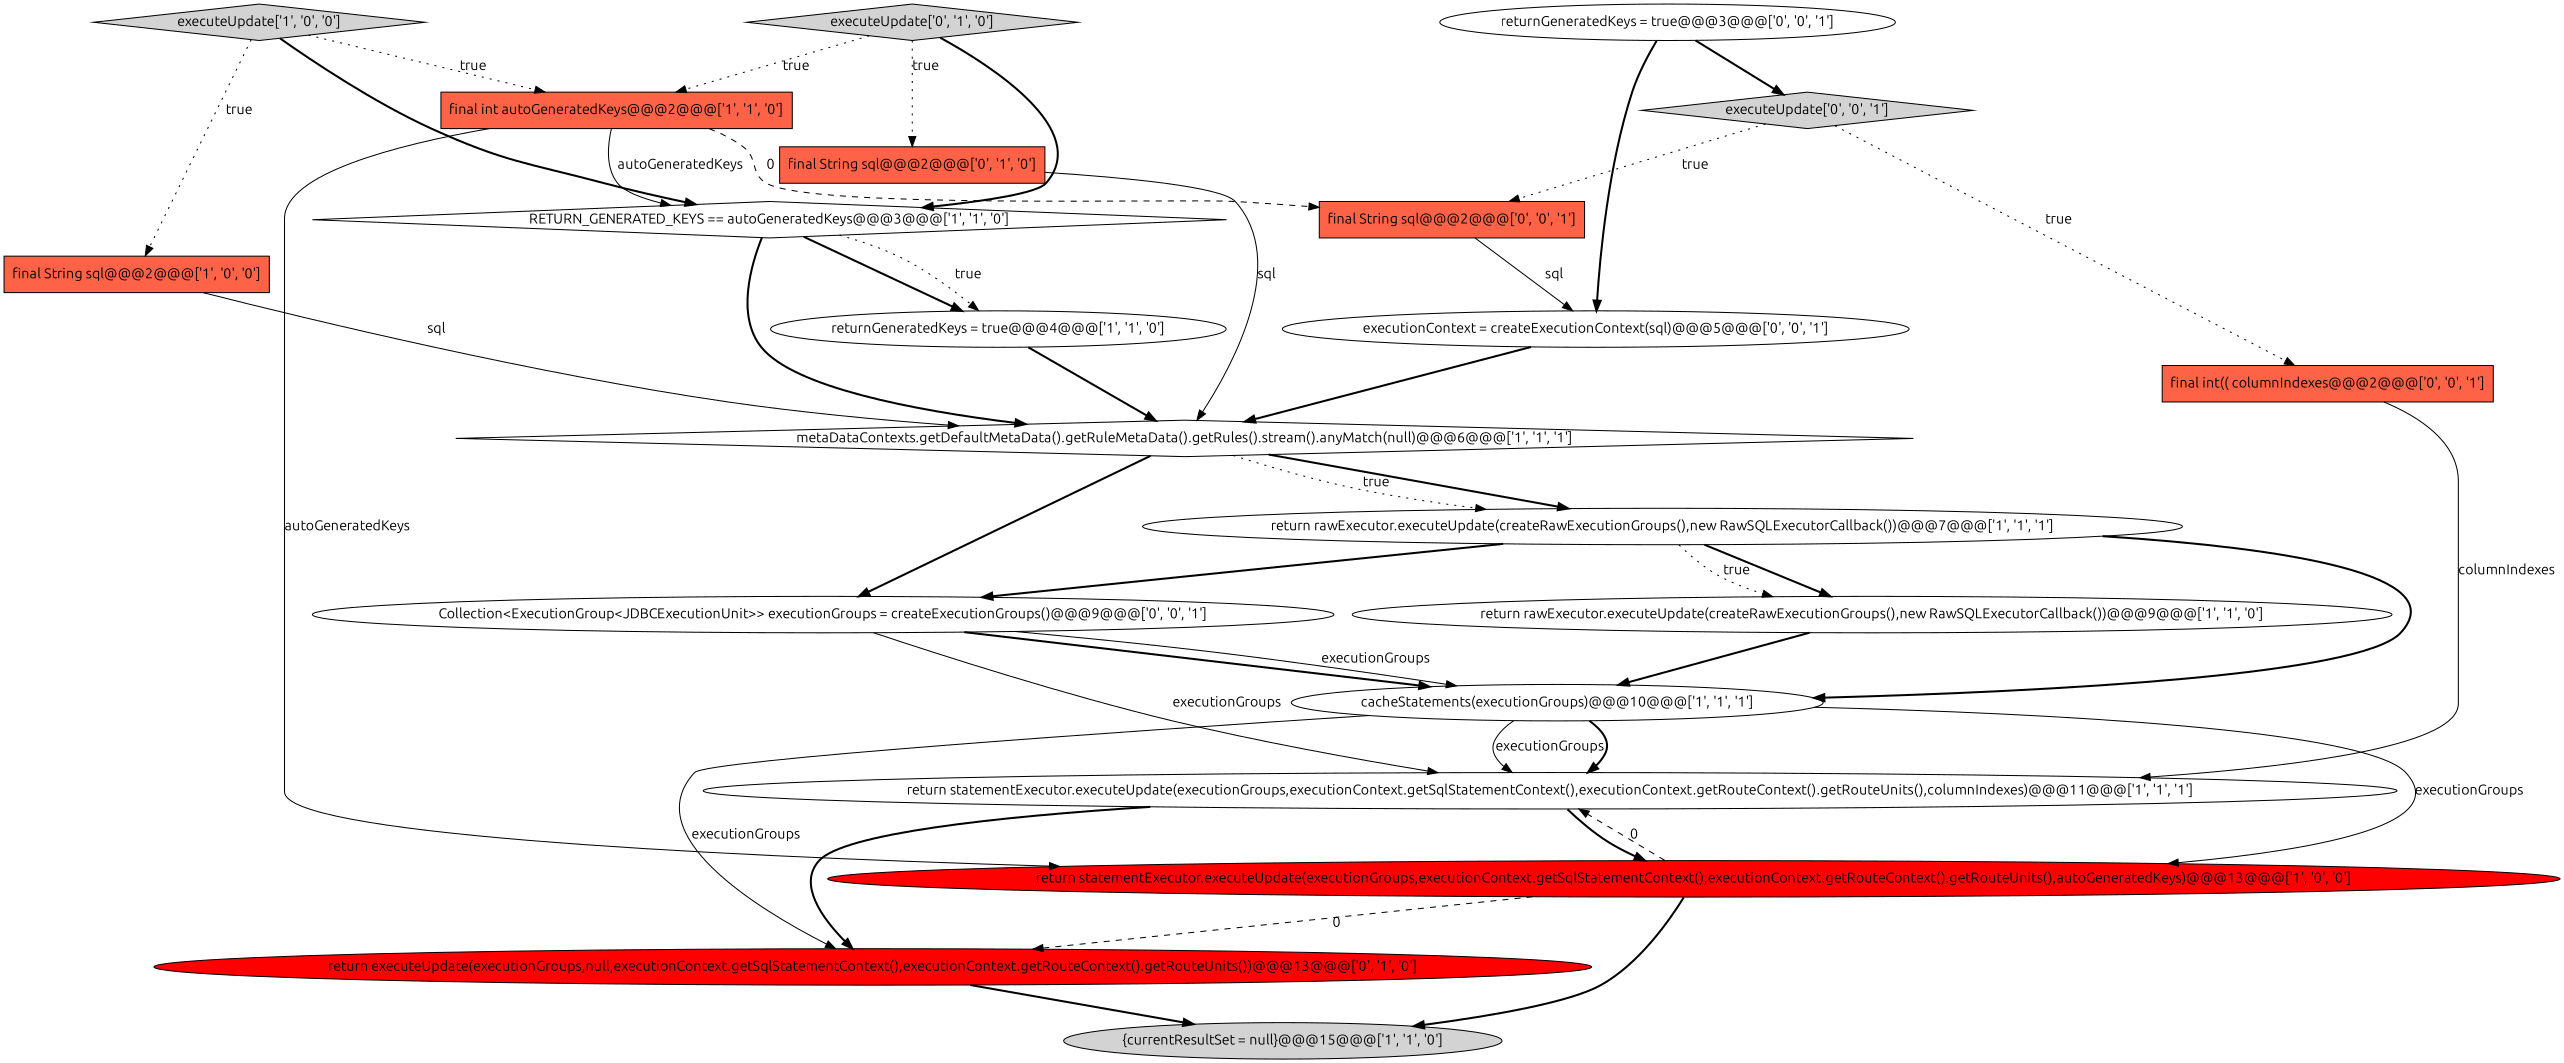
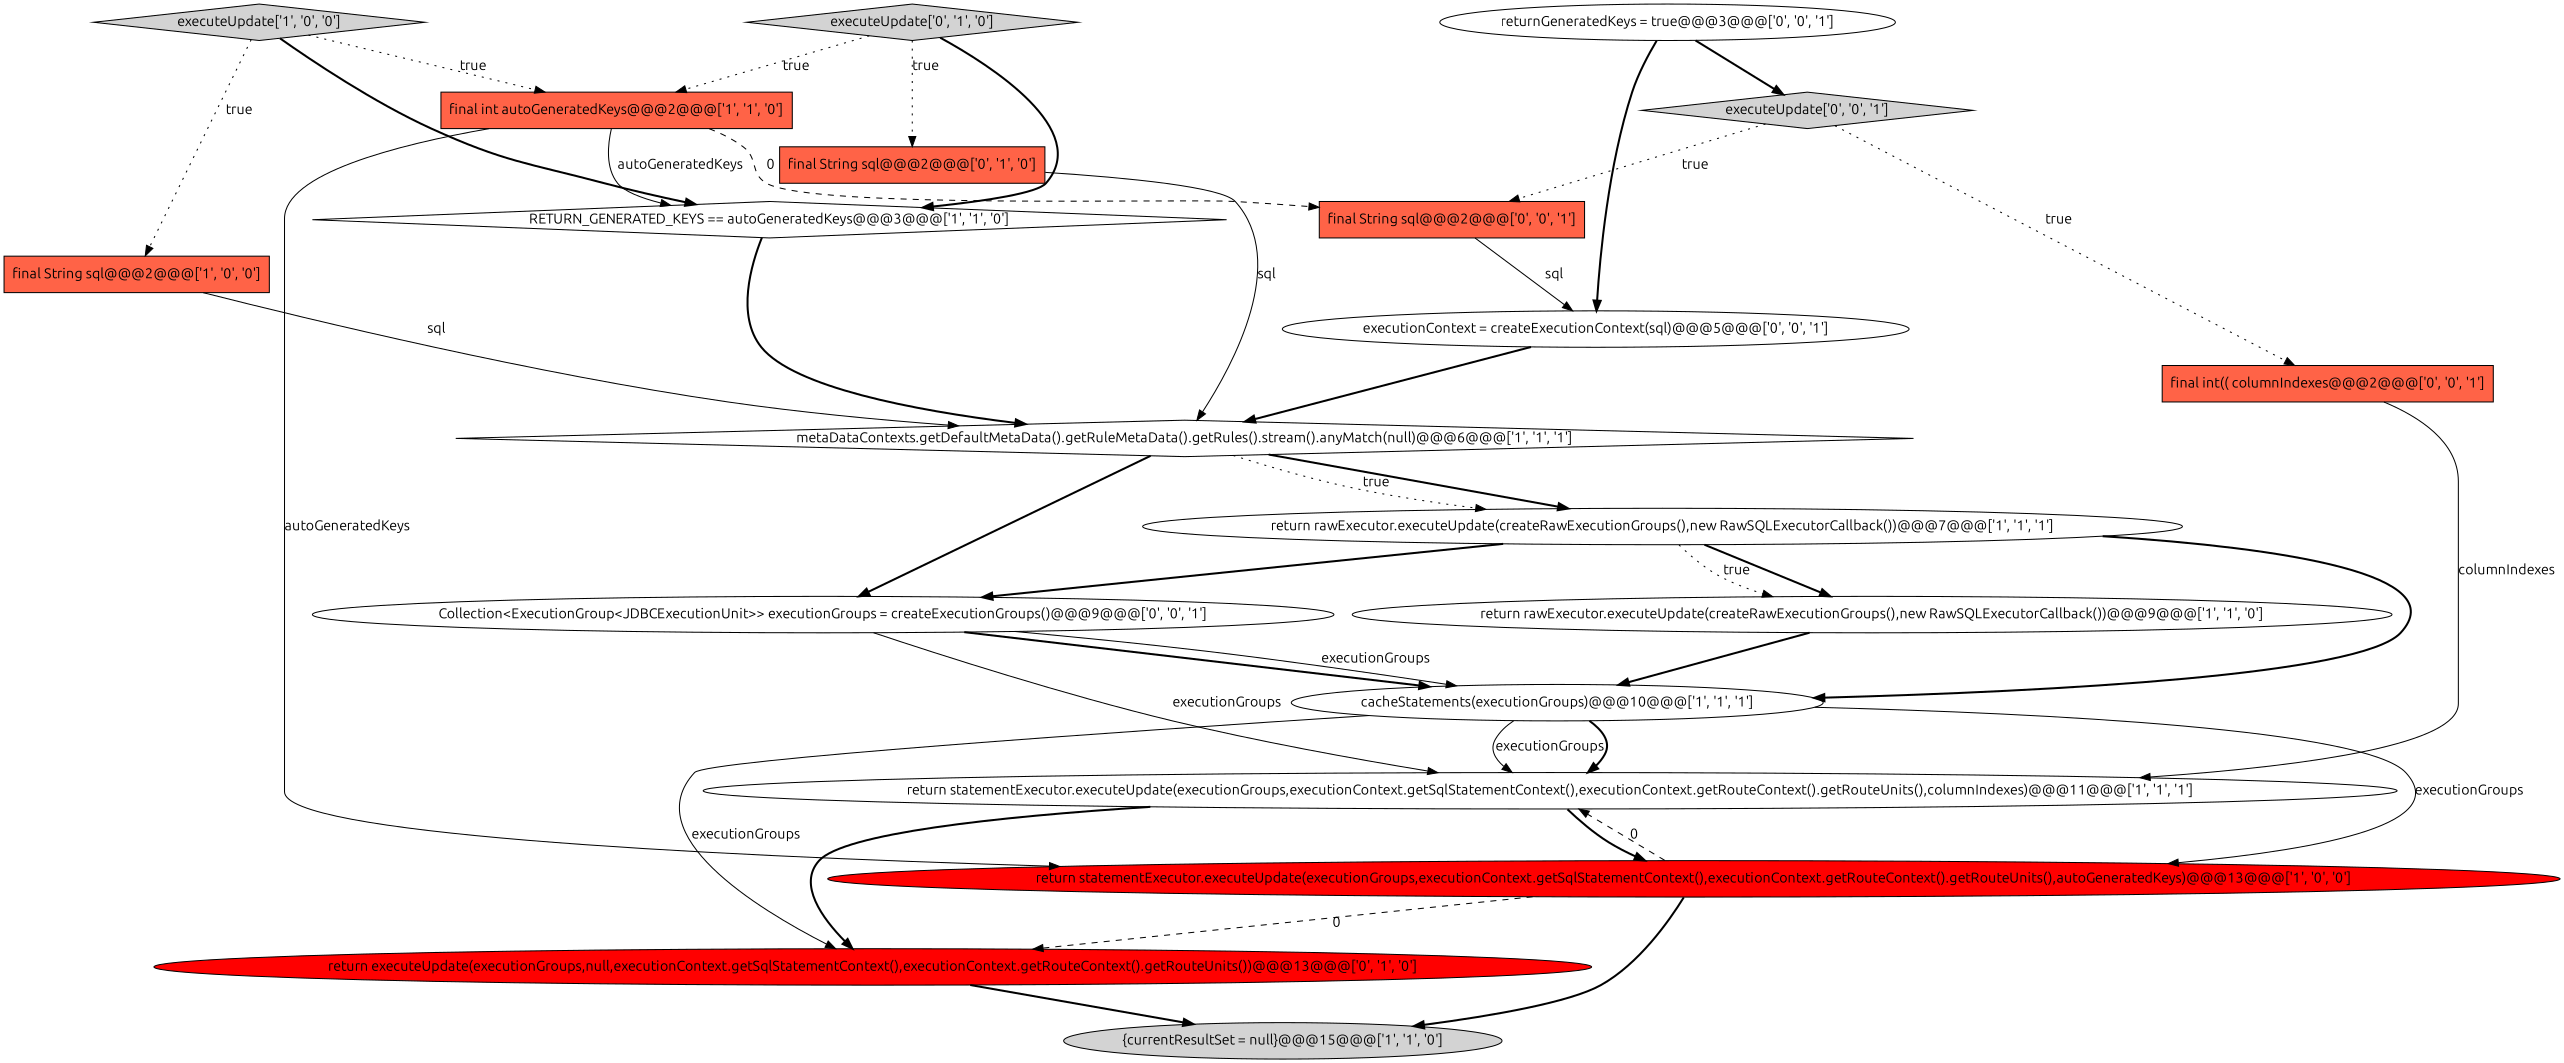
(998, 329) -> none
